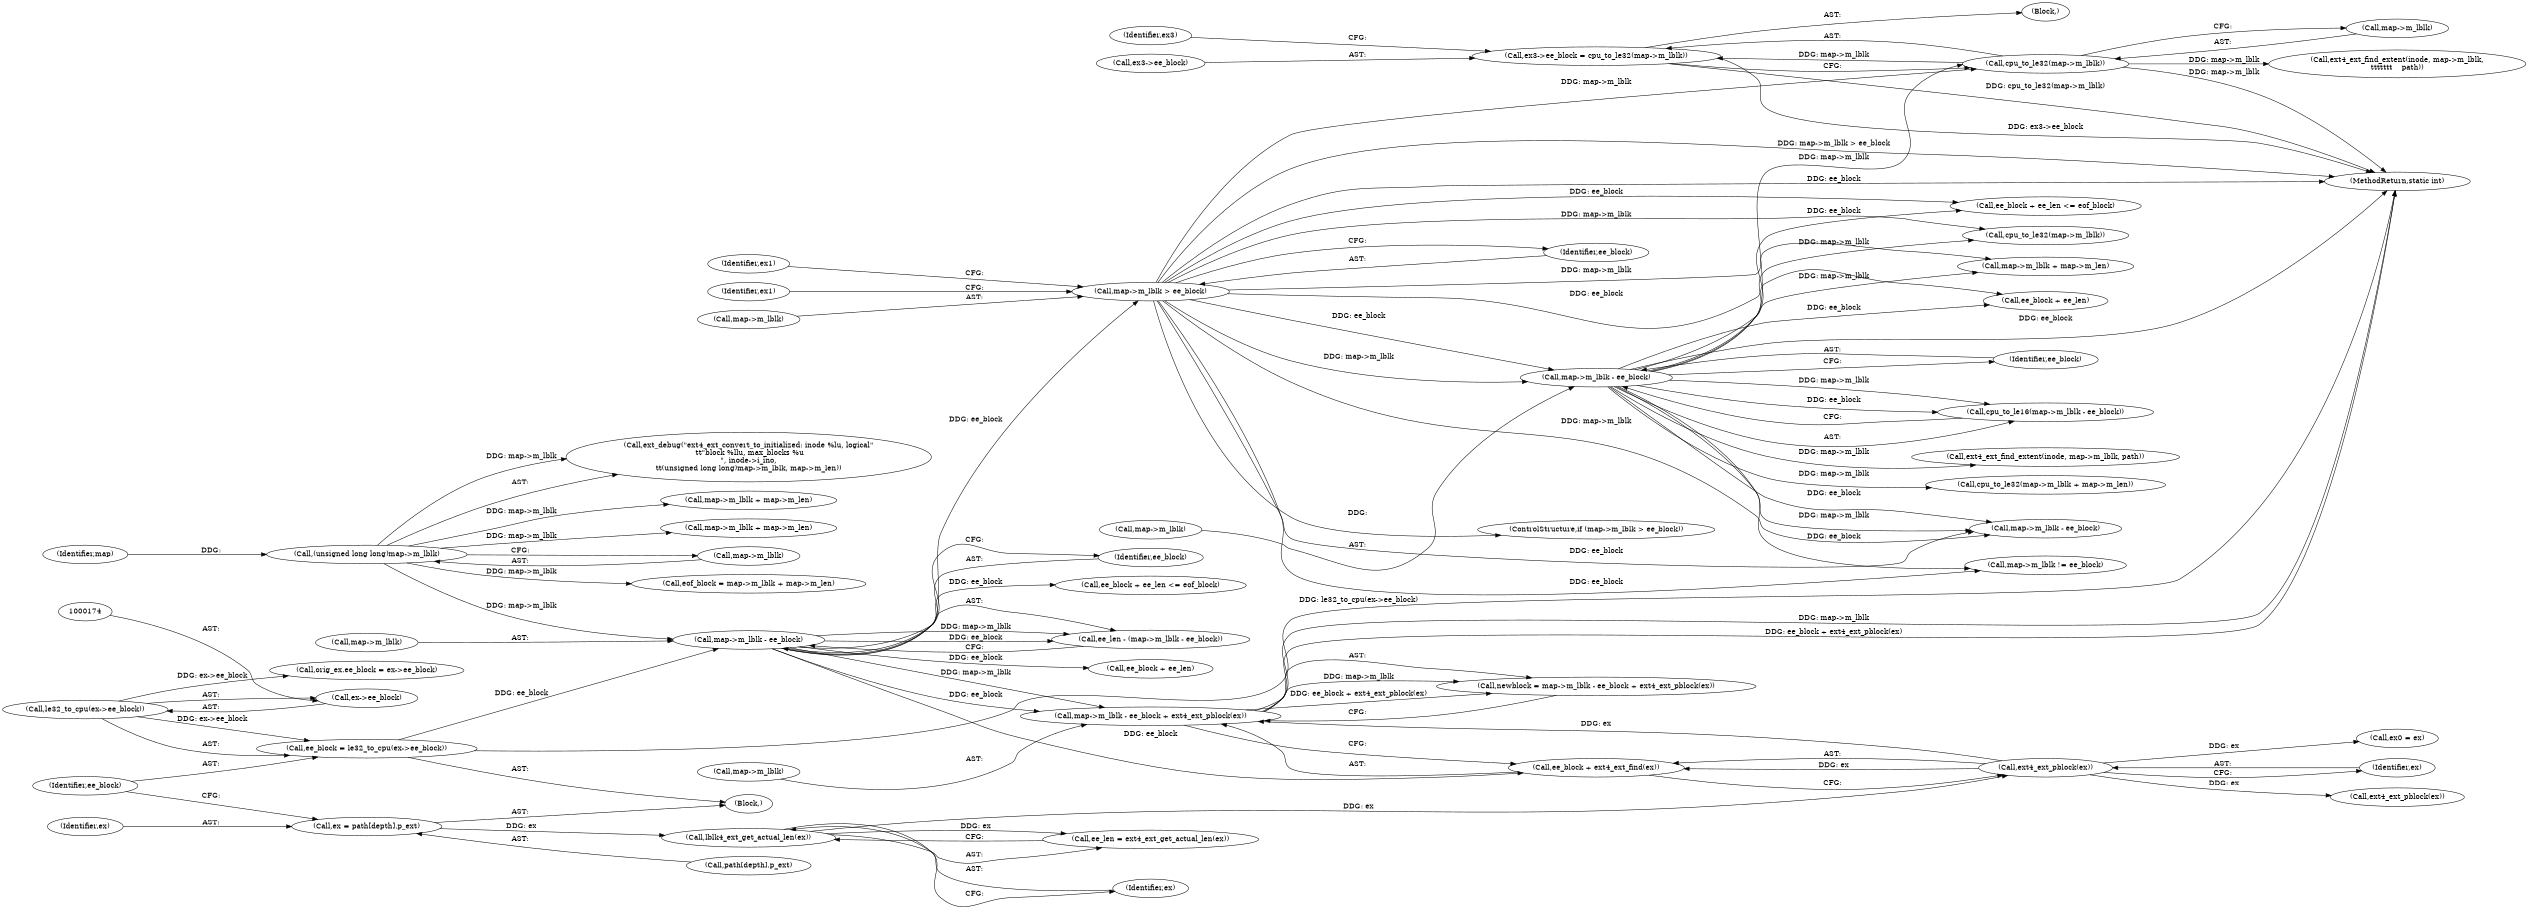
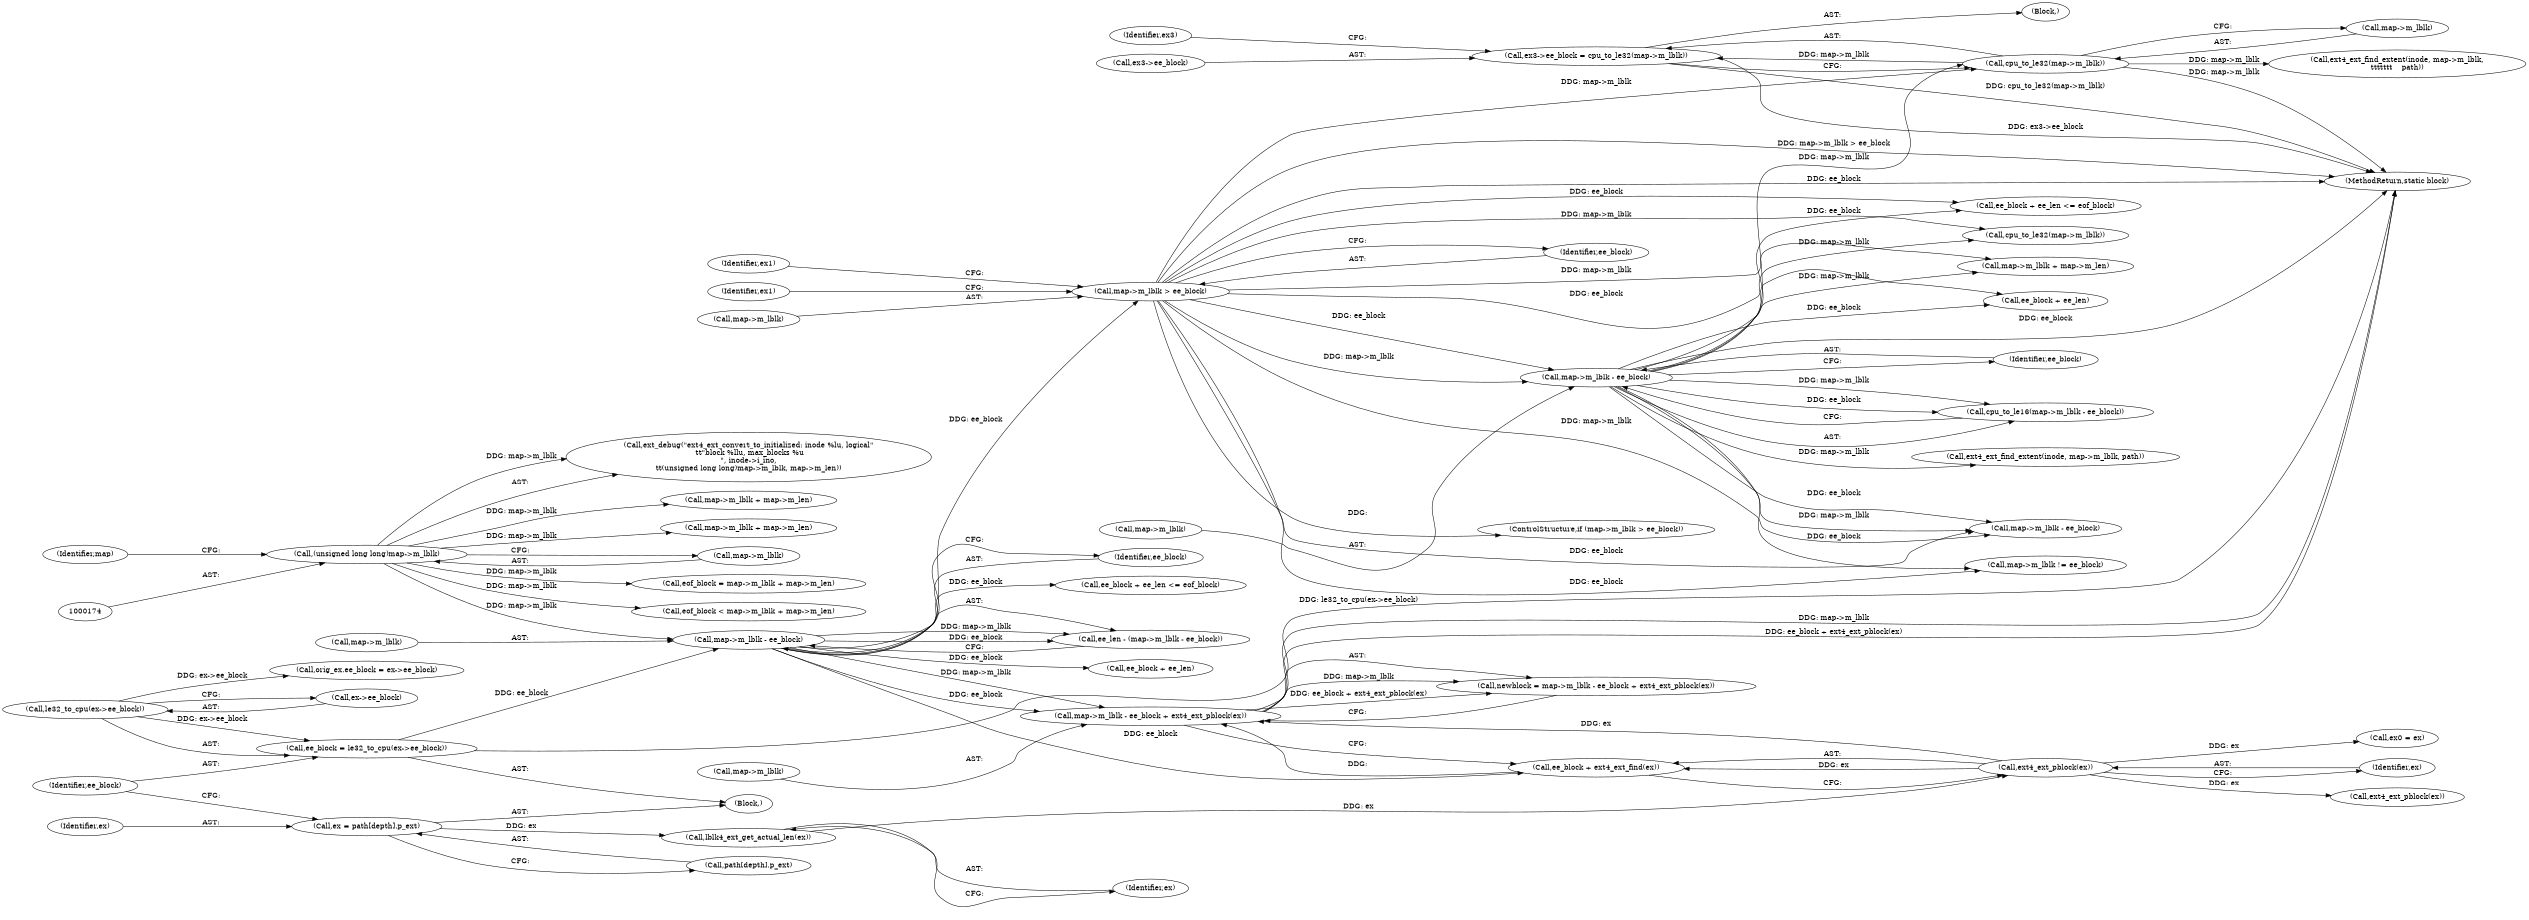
(2397, 181) -> (2397, 181)
(2046, 485) -> none
(212, 551) -> (212, 551)
none -> (749, 612)
(217, 650) -> (214, 586)
(212, 695) -> (212, 695)
(1359, 764) -> (1359, 764)
(1151, 839) -> none
none -> (536, 871)
